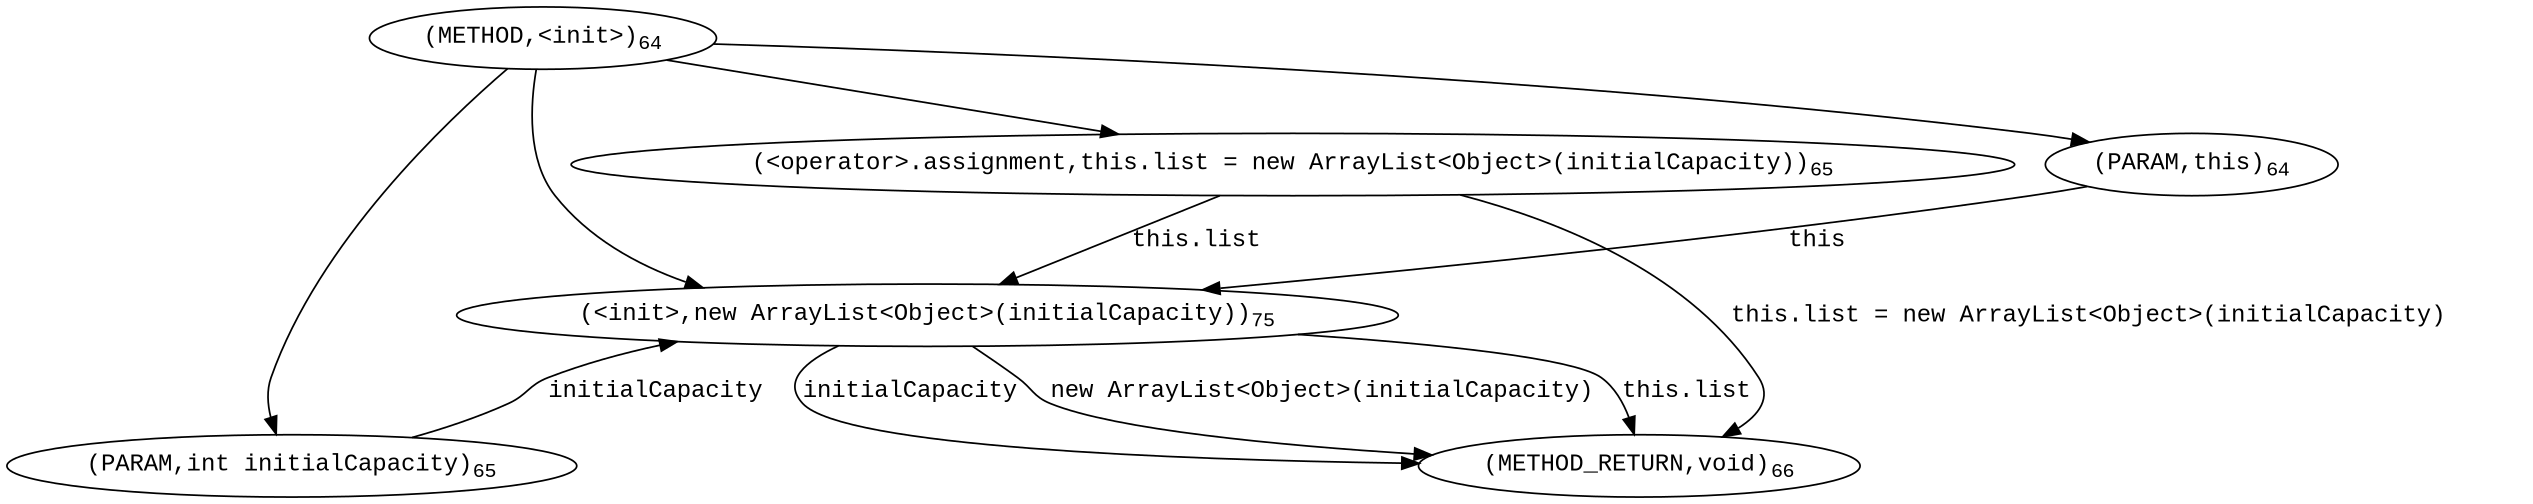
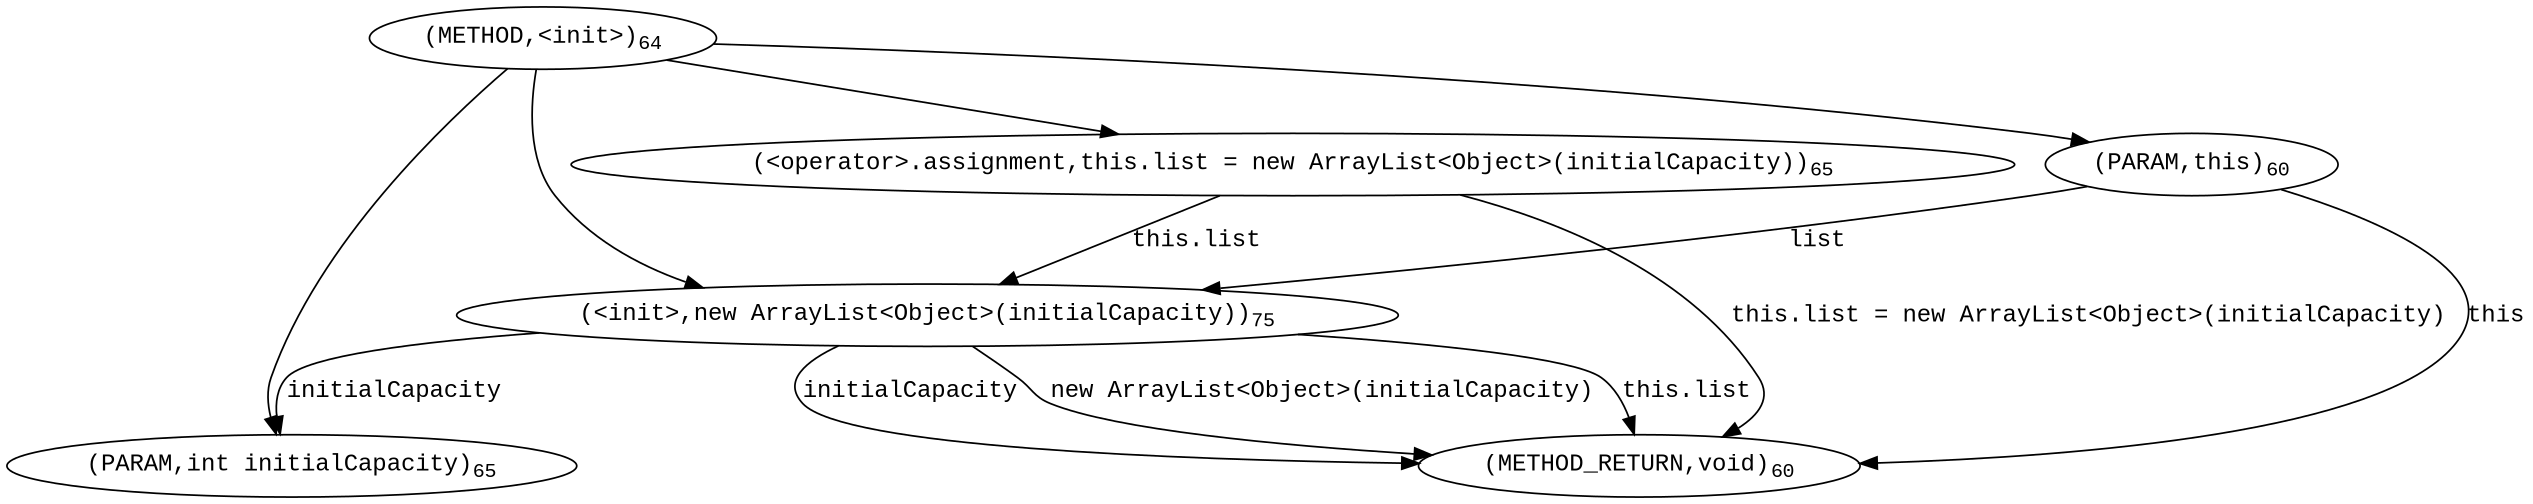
(2278, 162) -> (2278, 162)
(1818, 240) -> (1818, 240)
(534, 386) -> (390, 348)
none -> (2309, 415)
(1783, 463) -> (1783, 463)
